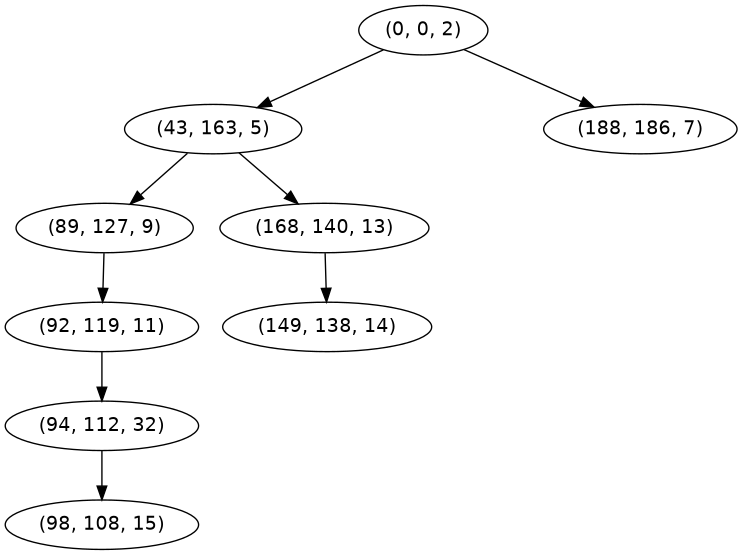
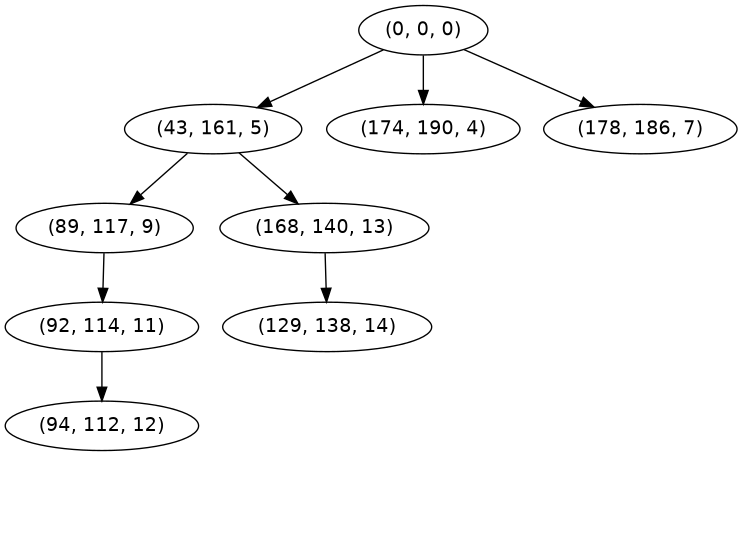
(423, 30) -> (423, 30)
(213, 129) -> (213, 129)
none -> (423, 129)
(640, 129) -> (640, 129)
(105, 228) -> (105, 228)
(102, 327) -> (102, 327)
(327, 327) -> (327, 327)
(102, 426) -> (102, 426)
(102, 525) -> none
